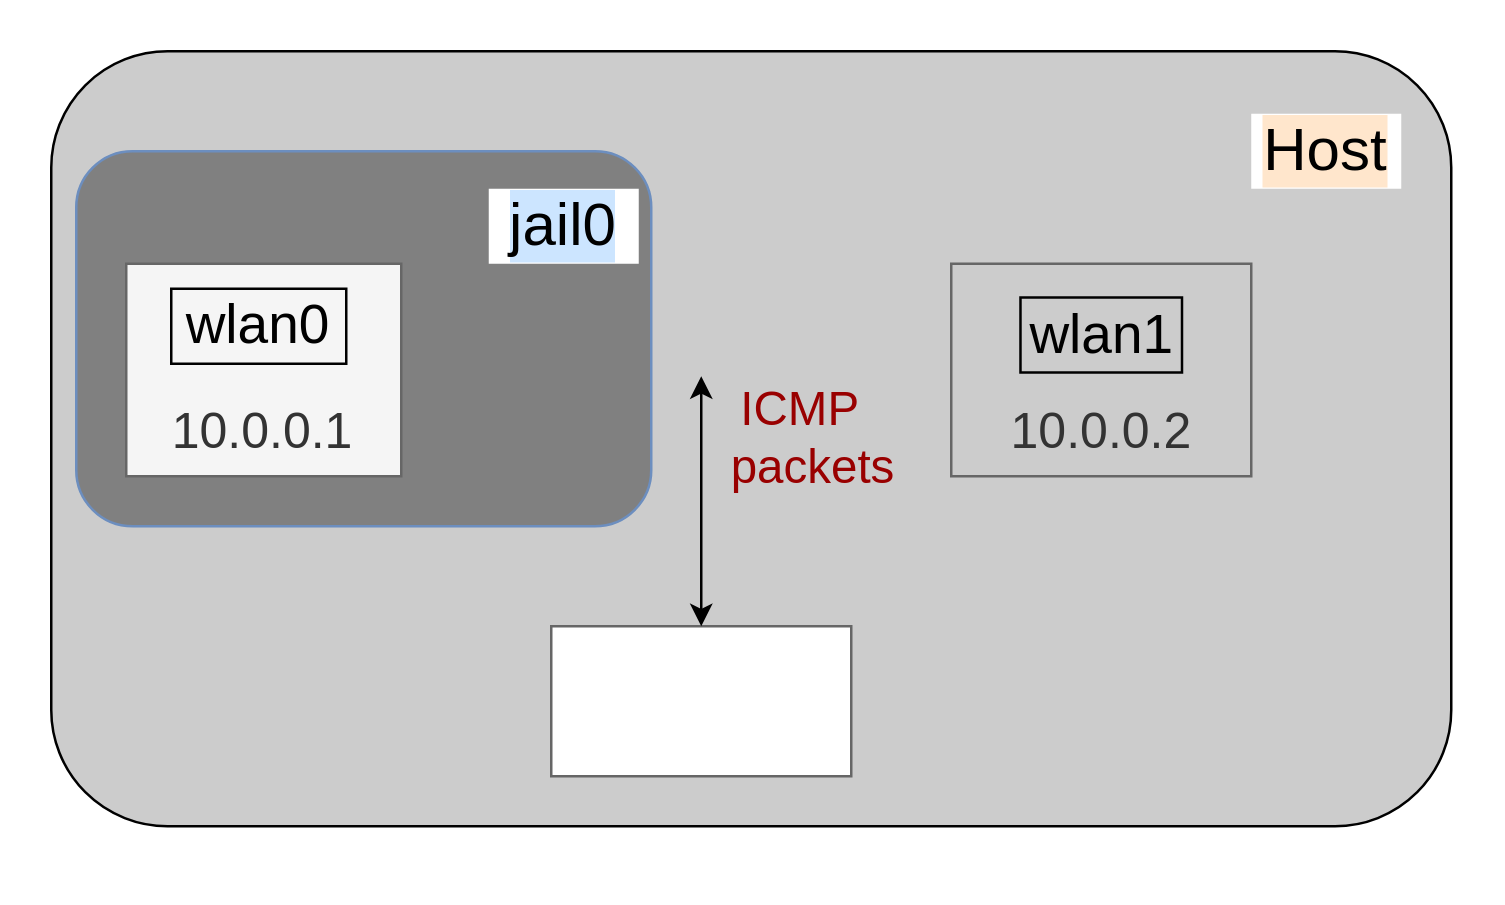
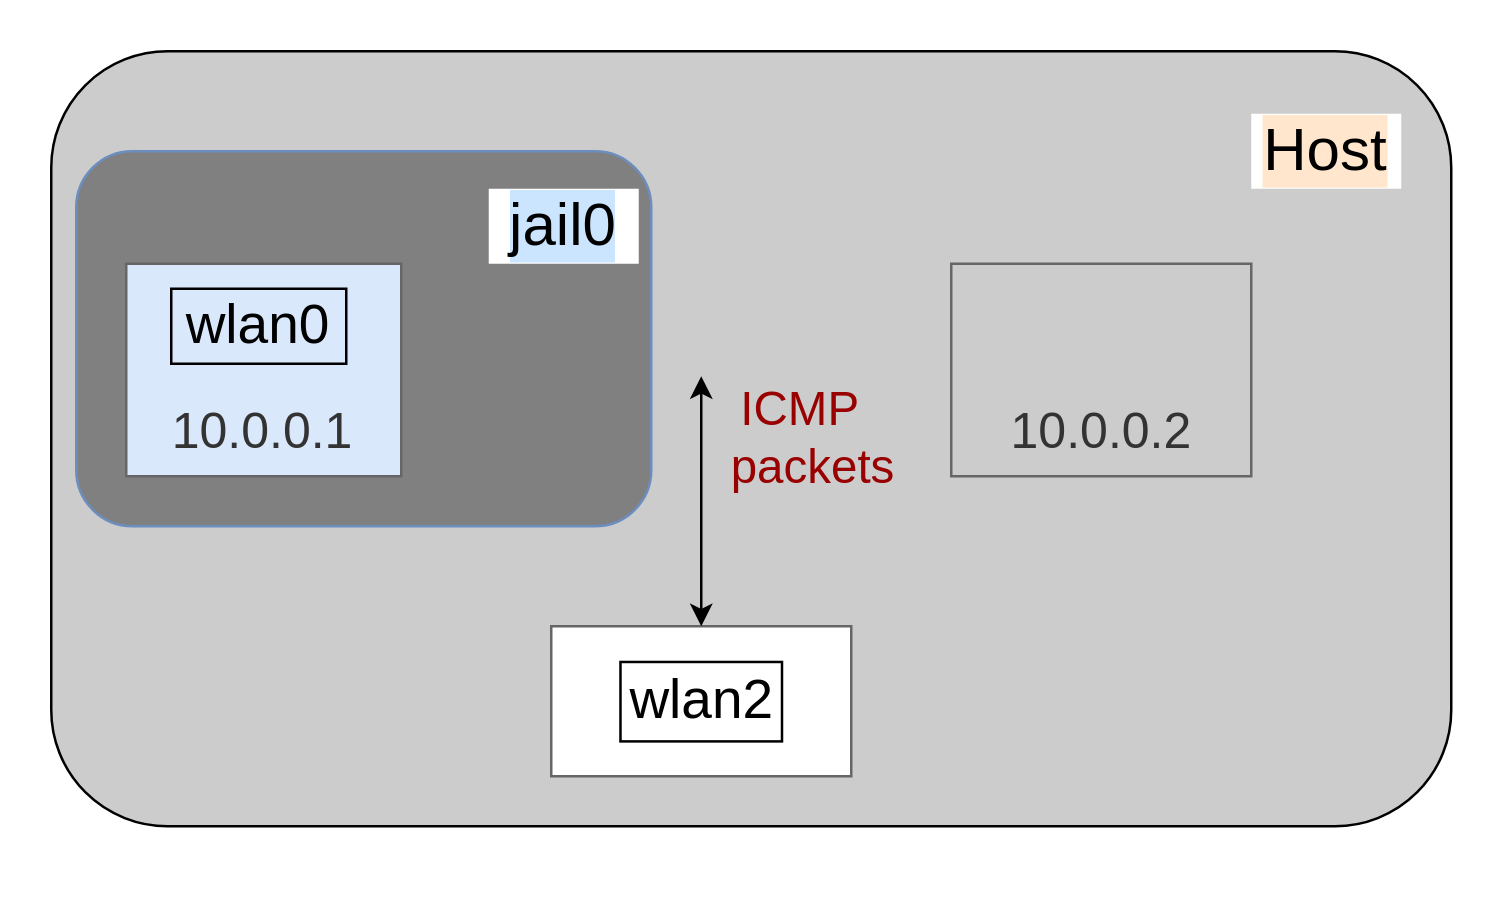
(1101, 335) -> none
(264, 370) -> (264, 370)
none -> (701, 702)
